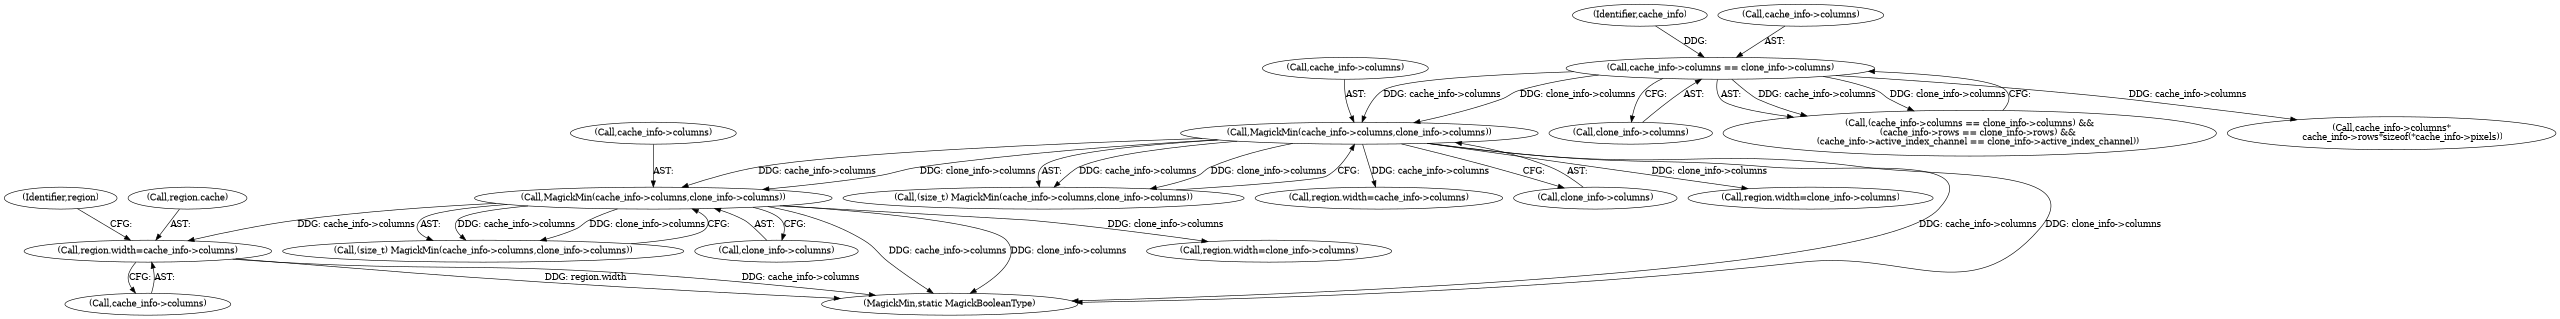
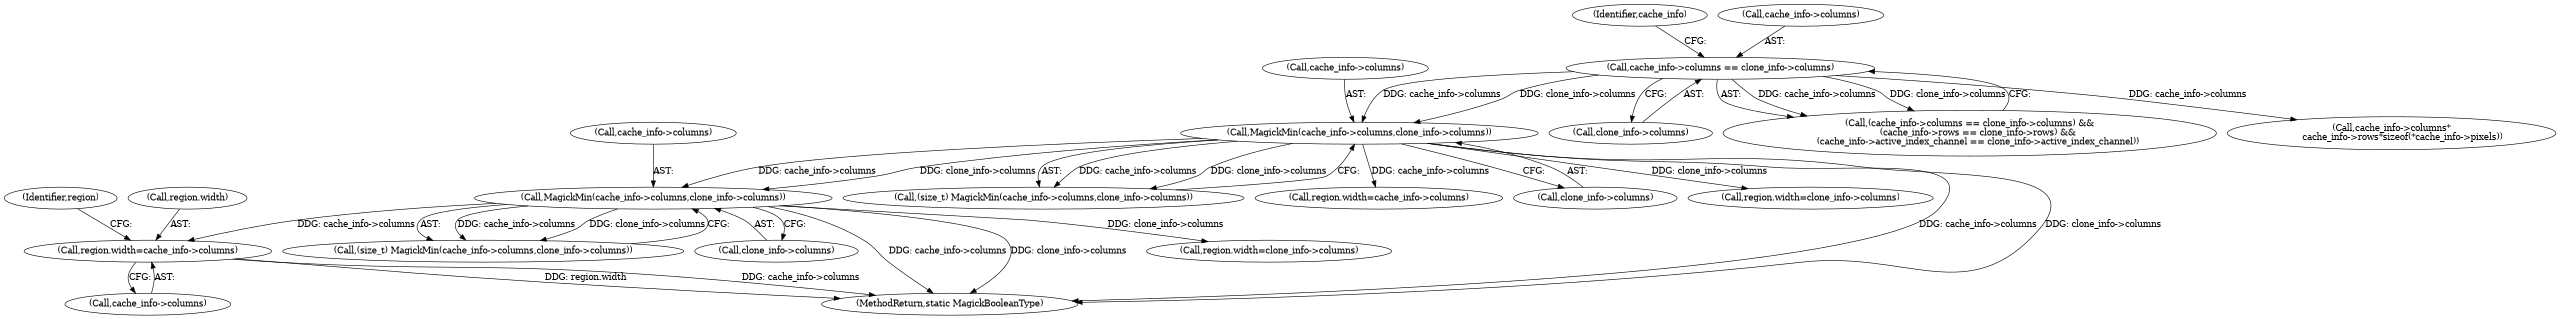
(1697, 42) -> (1697, 42)
(187, 198) -> (187, 198)
(950, 304) -> (950, 304)
